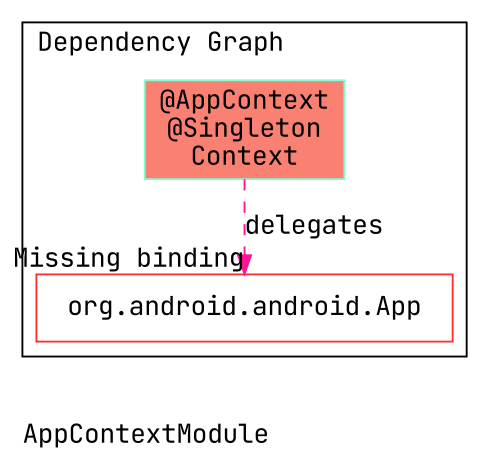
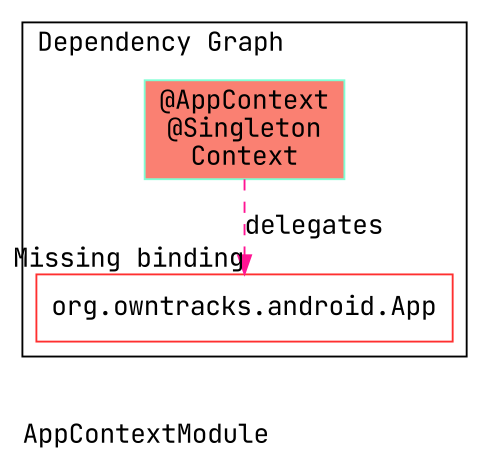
(245, 308) -> (245, 308)
